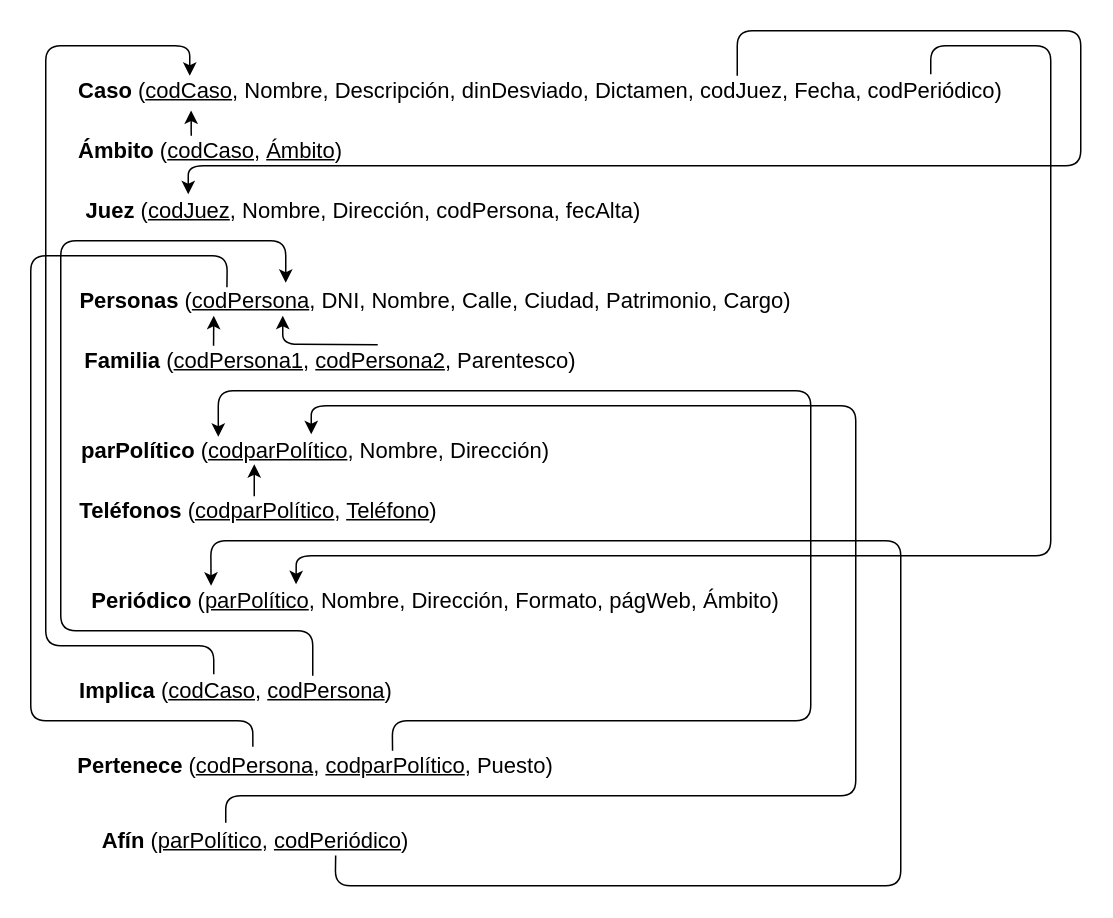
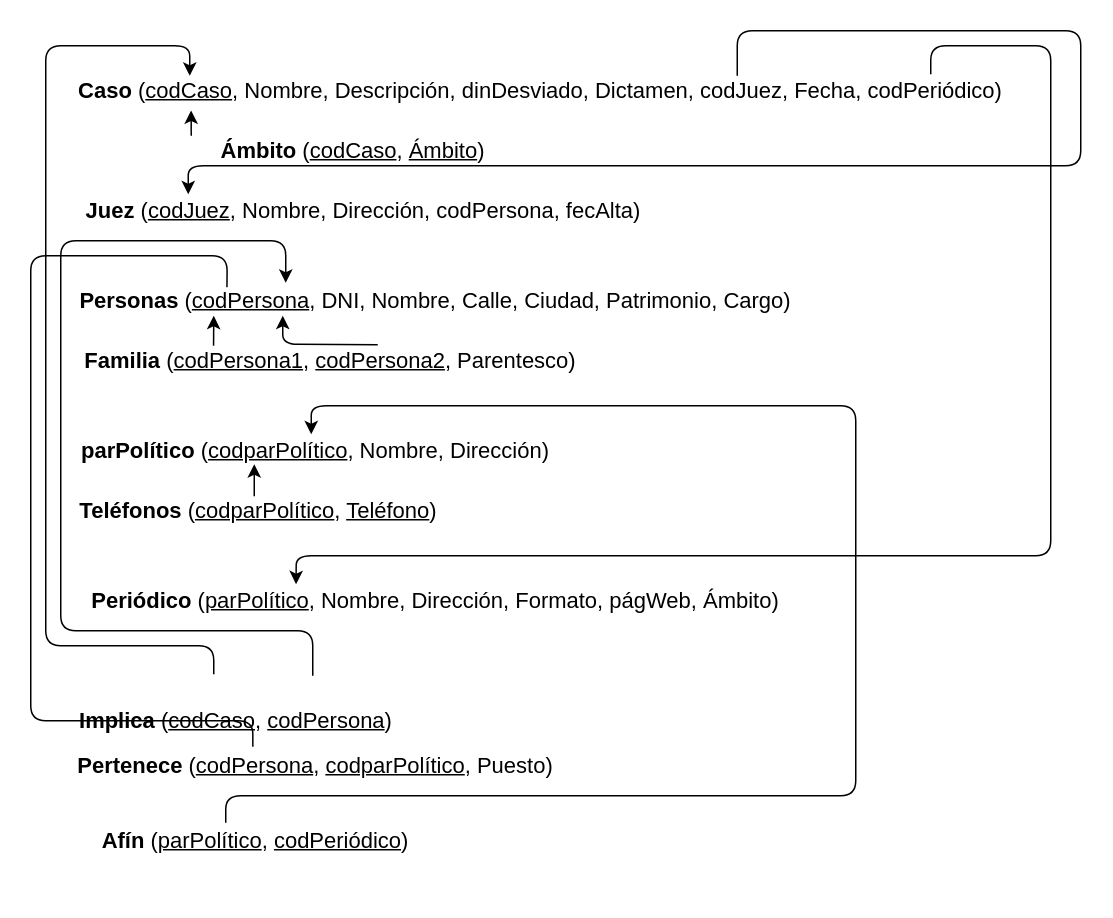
(211, 151) -> (353, 151)
(811, 466) -> none
(901, 649) -> none
(236, 691) -> (236, 721)
